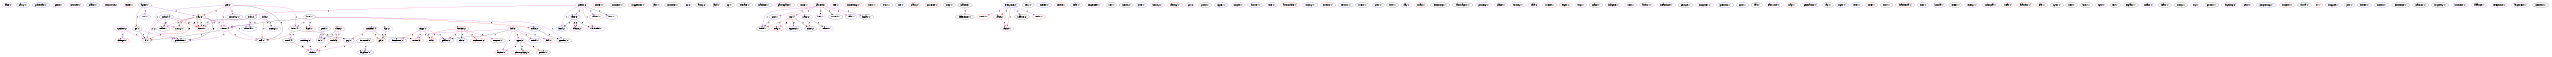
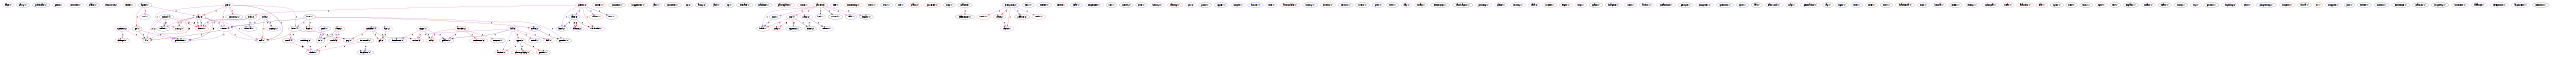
(462, 41) -> none
